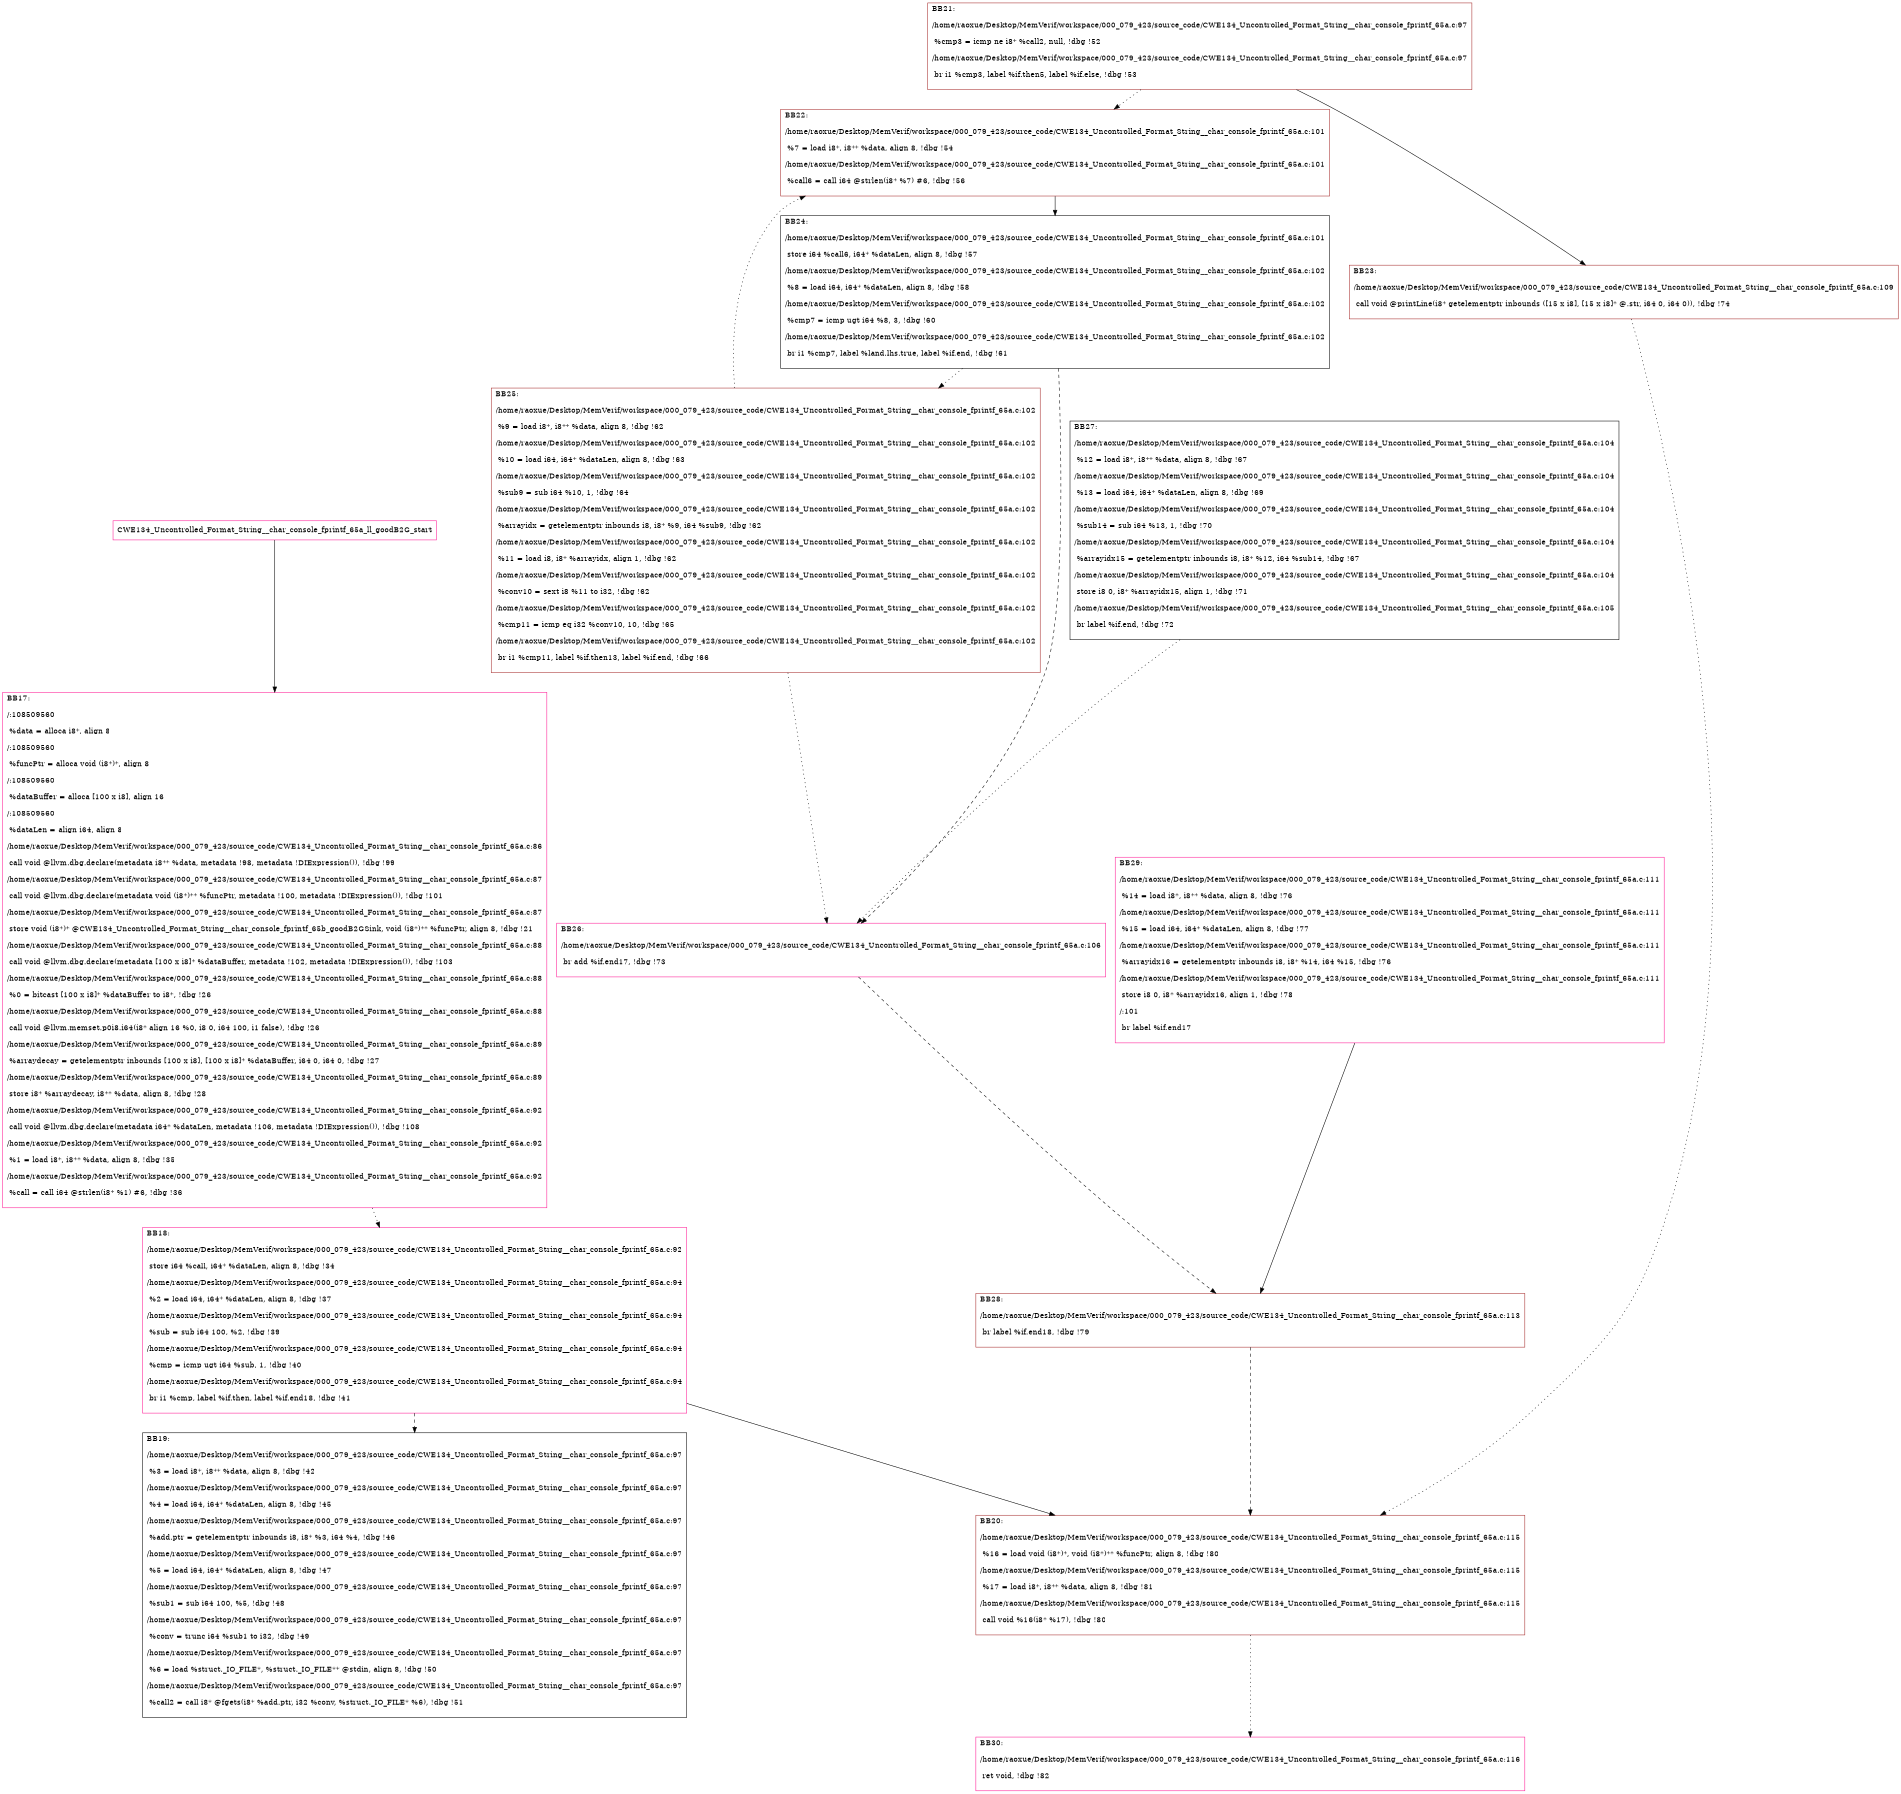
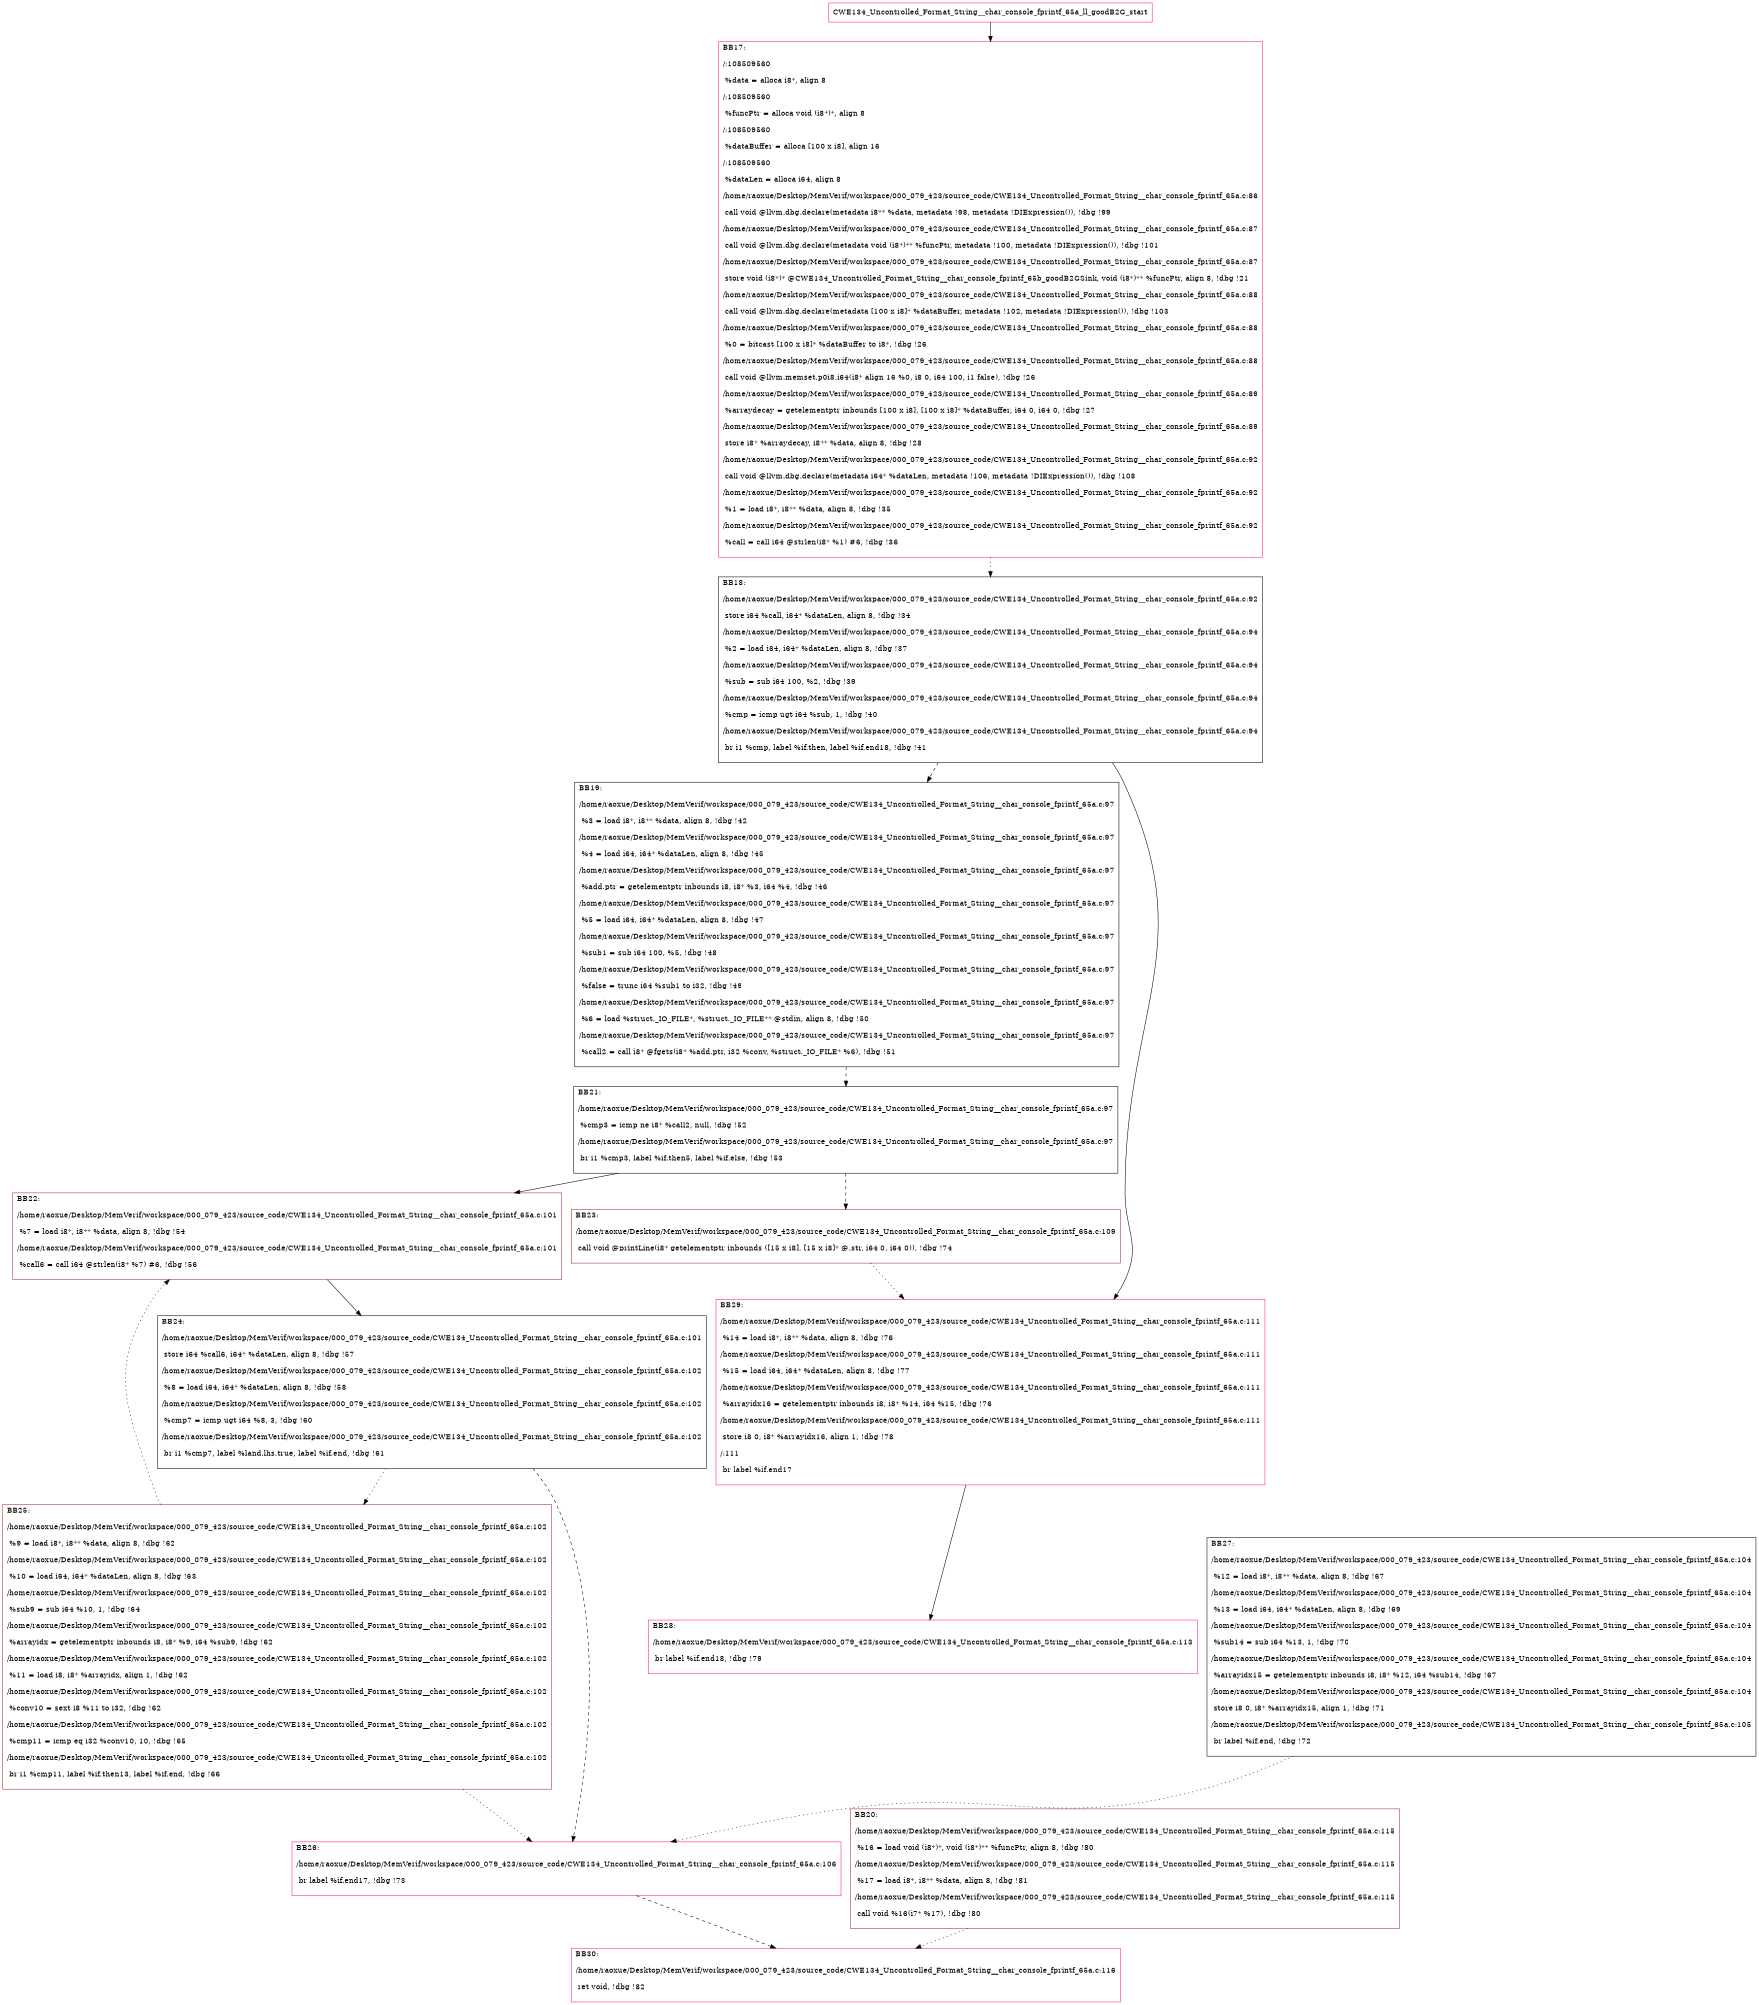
(1200, 46) -> (846, 1130)
(1130, 98) -> (569, 1183)
(1441, 172) -> (846, 1189)
(65, 830) -> (782, 180)
(614, 962) -> (351, 1881)
(1708, 976) -> (885, 1279)
(1129, 1011) -> (730, 1454)
none -> (846, 1074)
(1031, 1138) -> (704, 1921)
(415, 1320) -> (990, 670)
(1250, 1320) -> (923, 1647)
(1250, 1429) -> none
(868, 1459) -> (1145, 1027)
(1043, 1620) -> (918, 1914)
(228, 1637) -> (661, 986)
